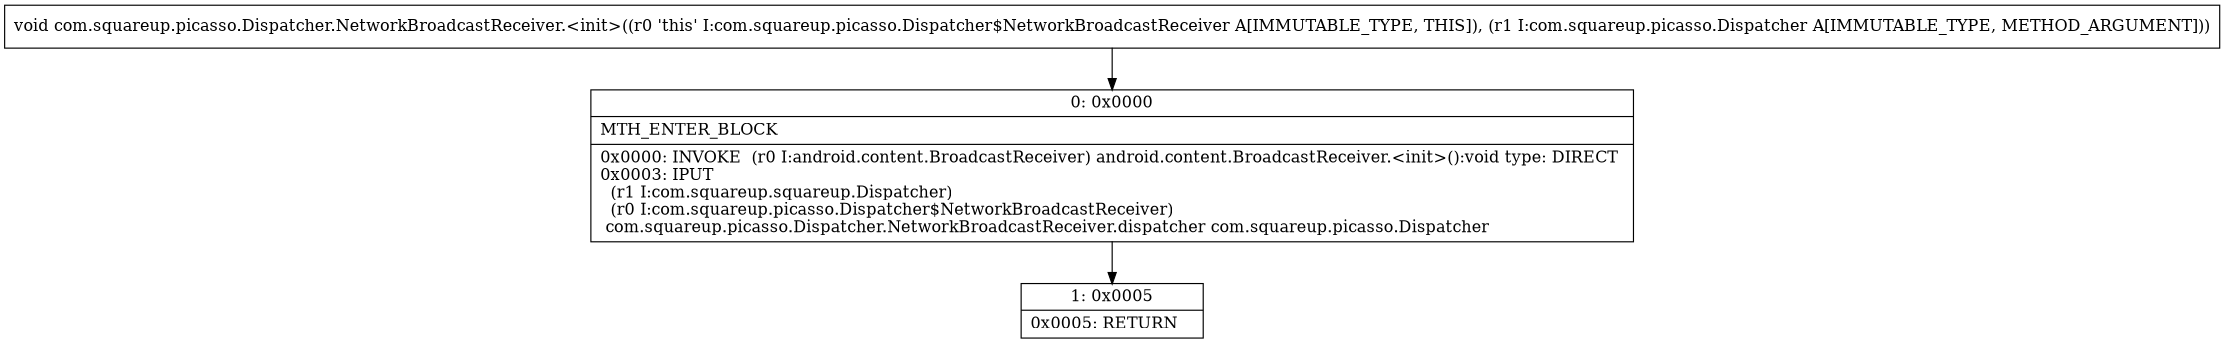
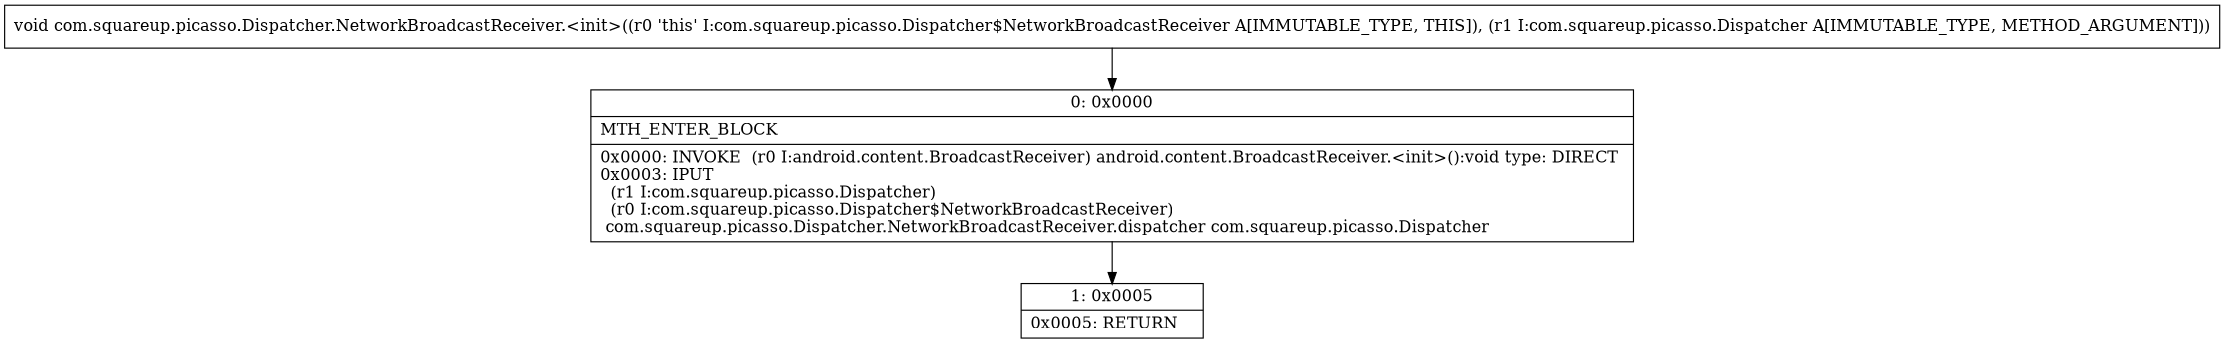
(776, 193) -> (768, 193)
